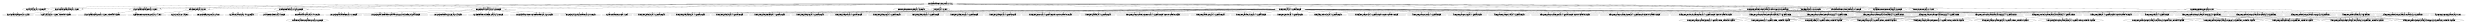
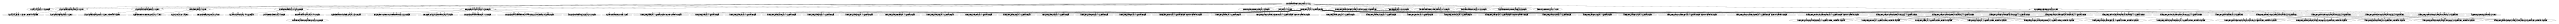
none -> (1474, 9)
none -> (859, 15)
(1509, 15) -> (1638, 15)
